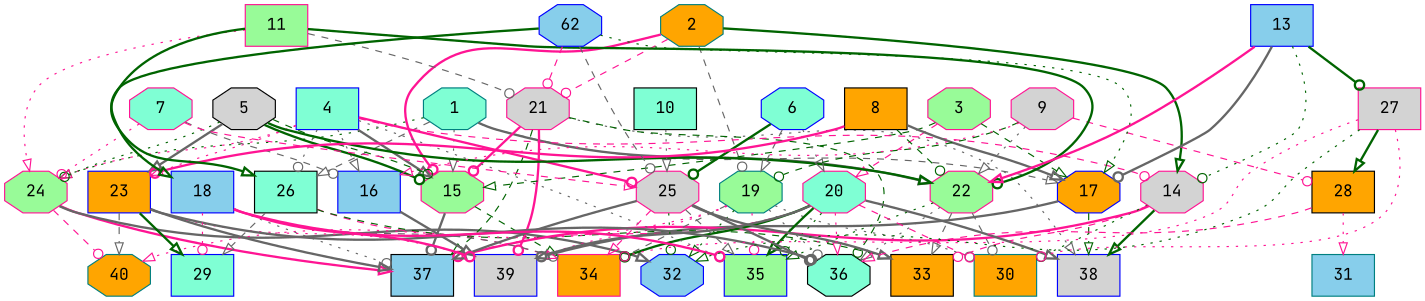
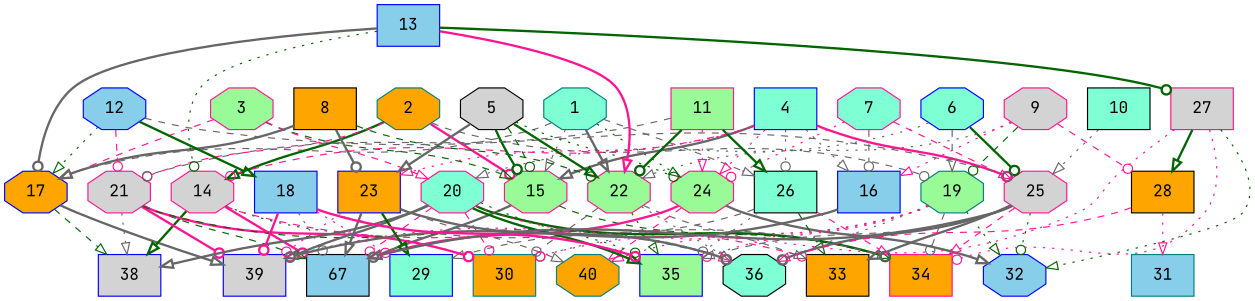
(570, 25) -> (115, 109)
(1004, 138) -> (142, 146)
(399, 145) -> (345, 146)
(499, 147) -> (303, 233)
(547, 188) -> (744, 223)
(74, 230) -> (650, 230)
(422, 275) -> (338, 275)
